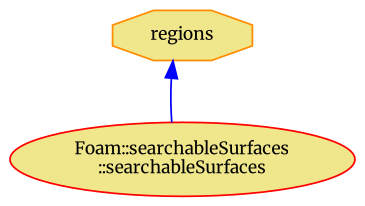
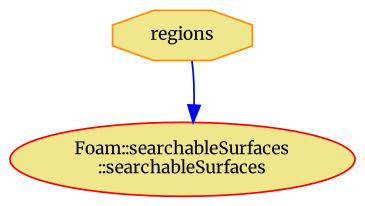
(171, 101) -> (194, 83)
